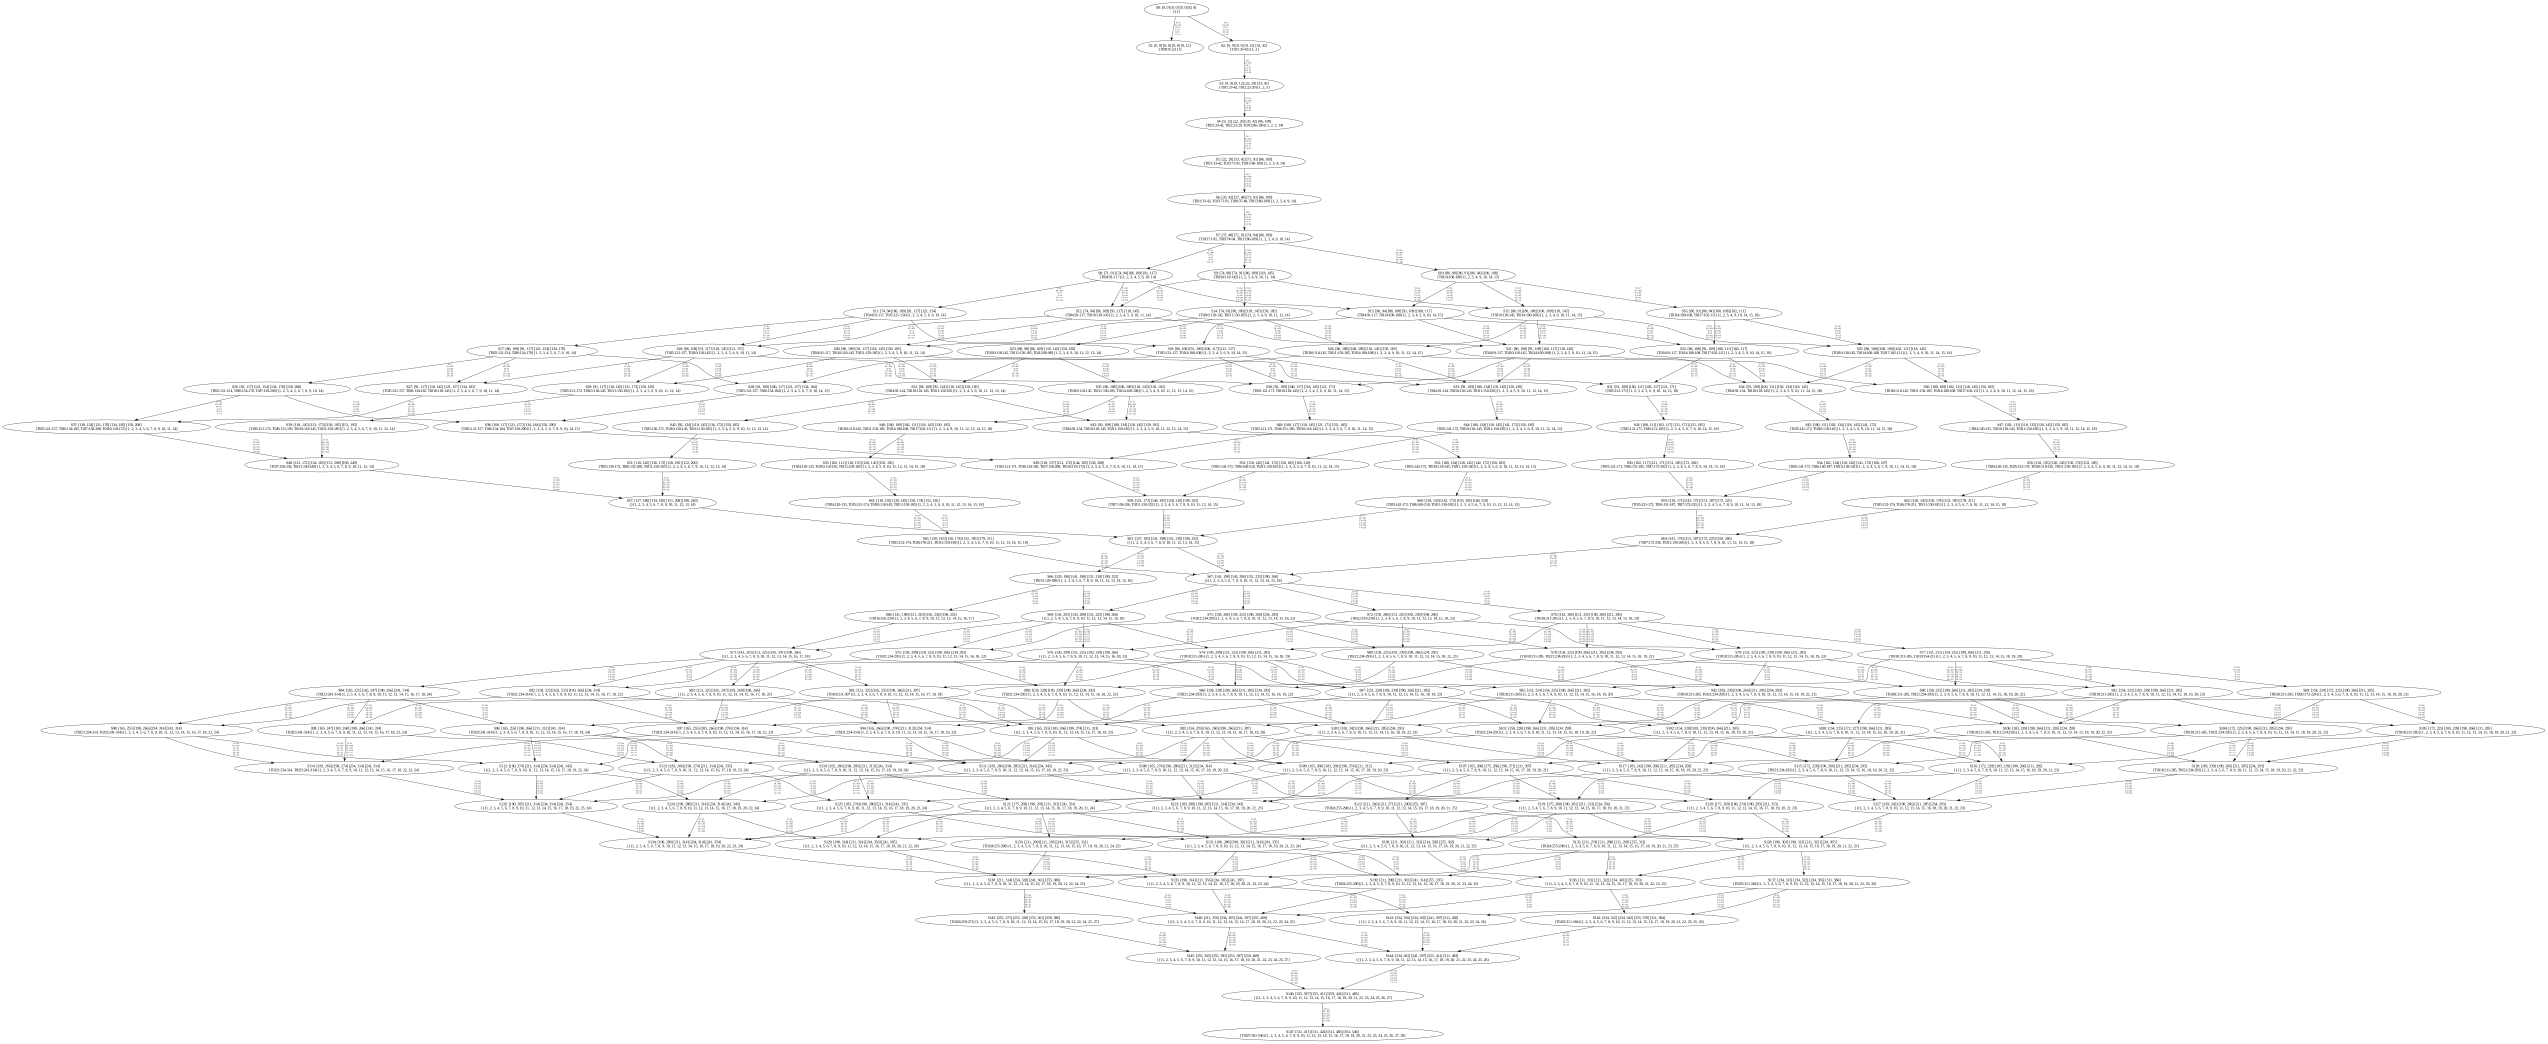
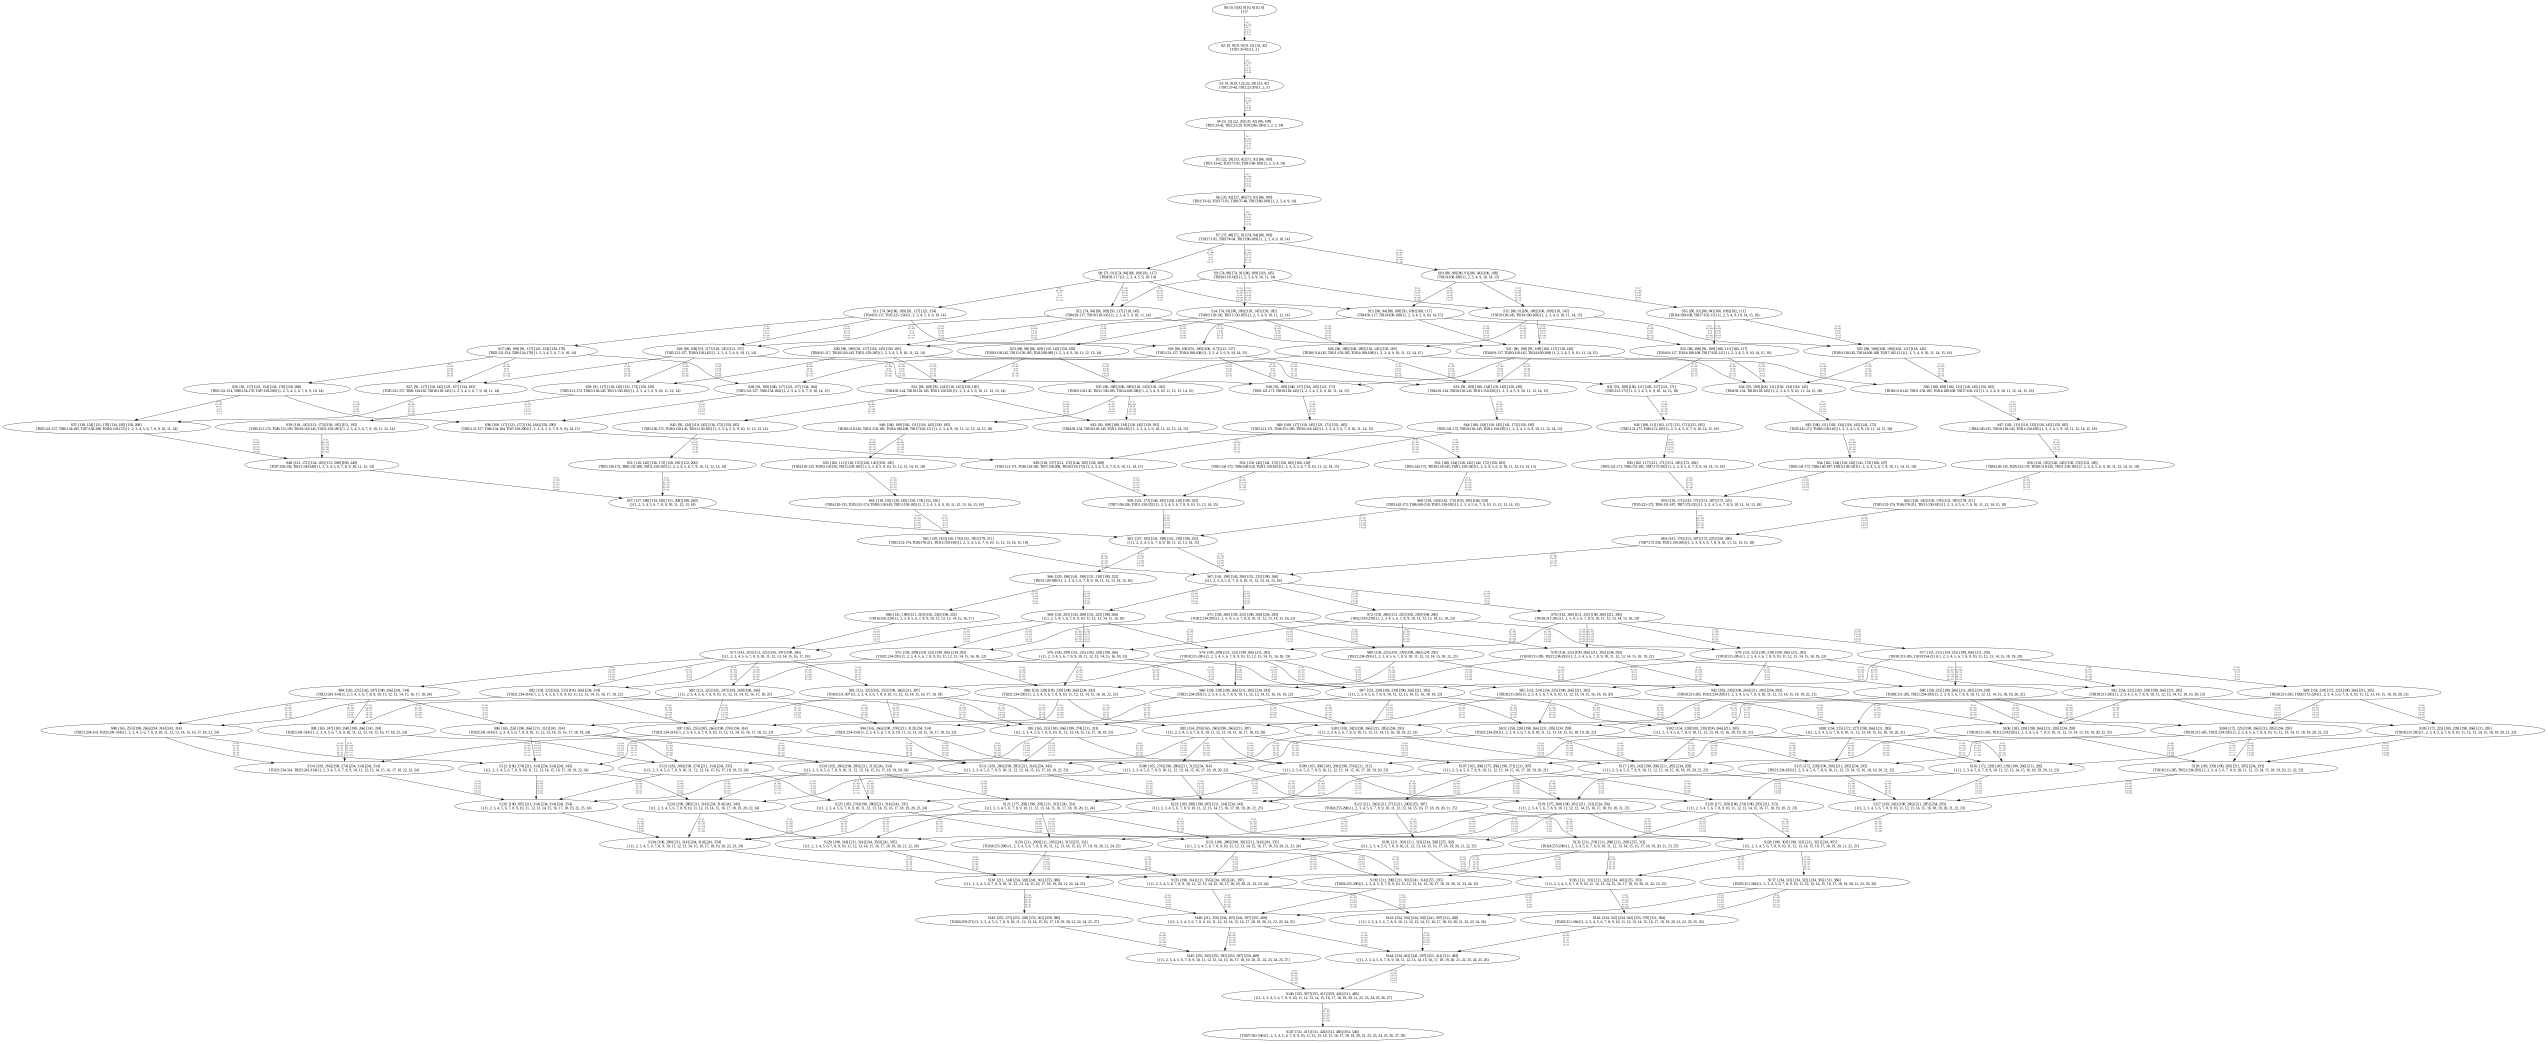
(1170, 48) -> none
